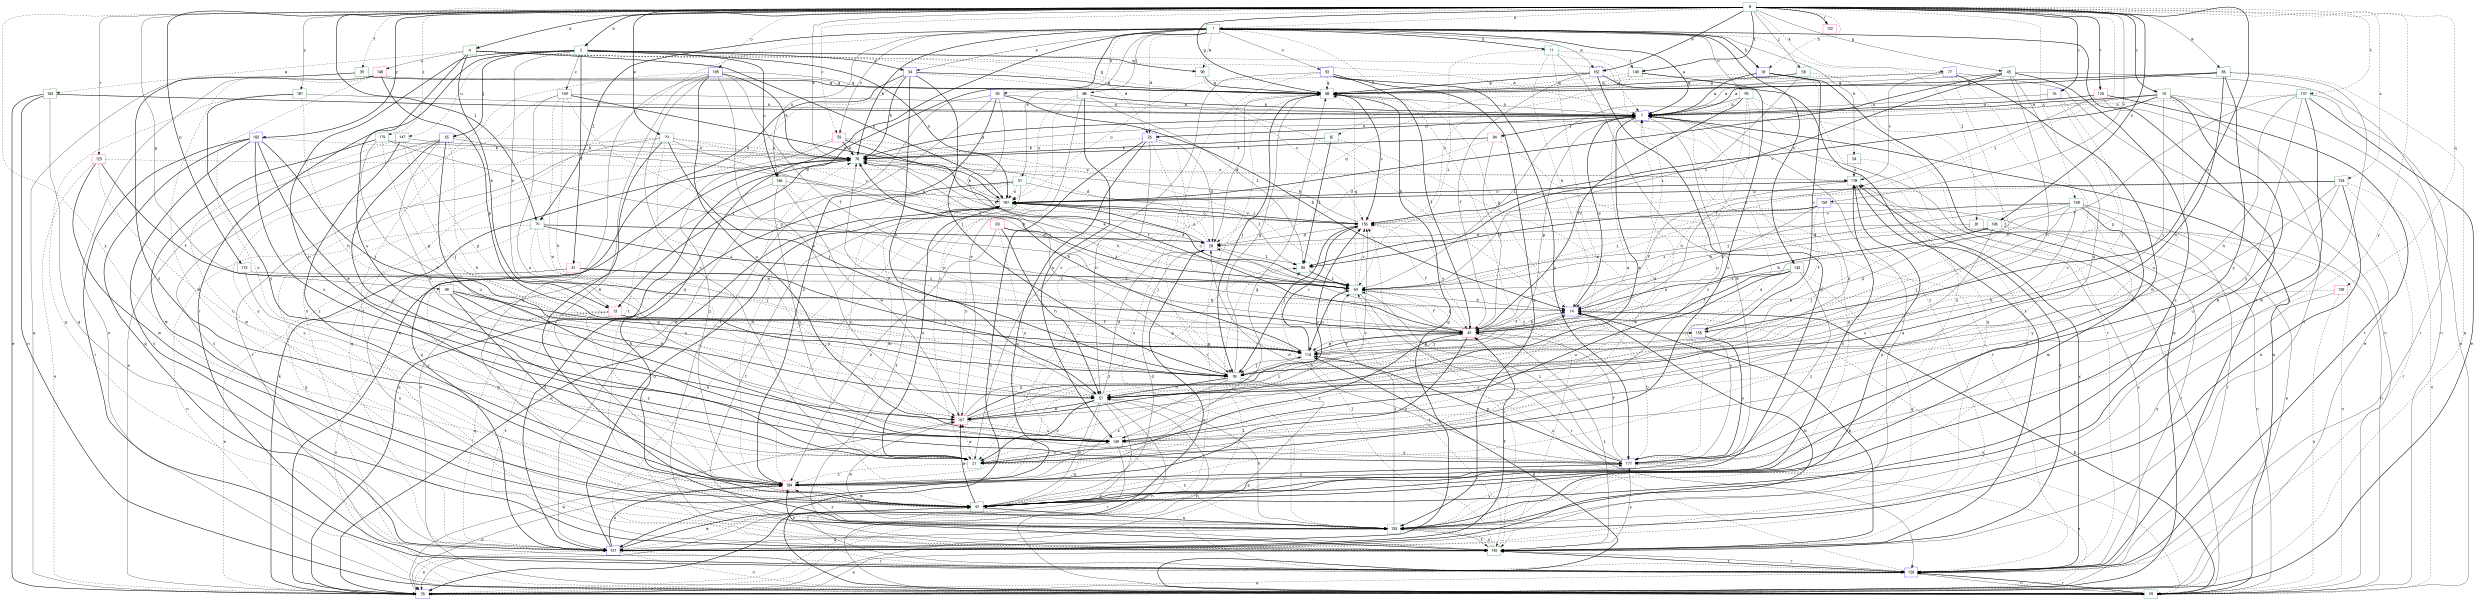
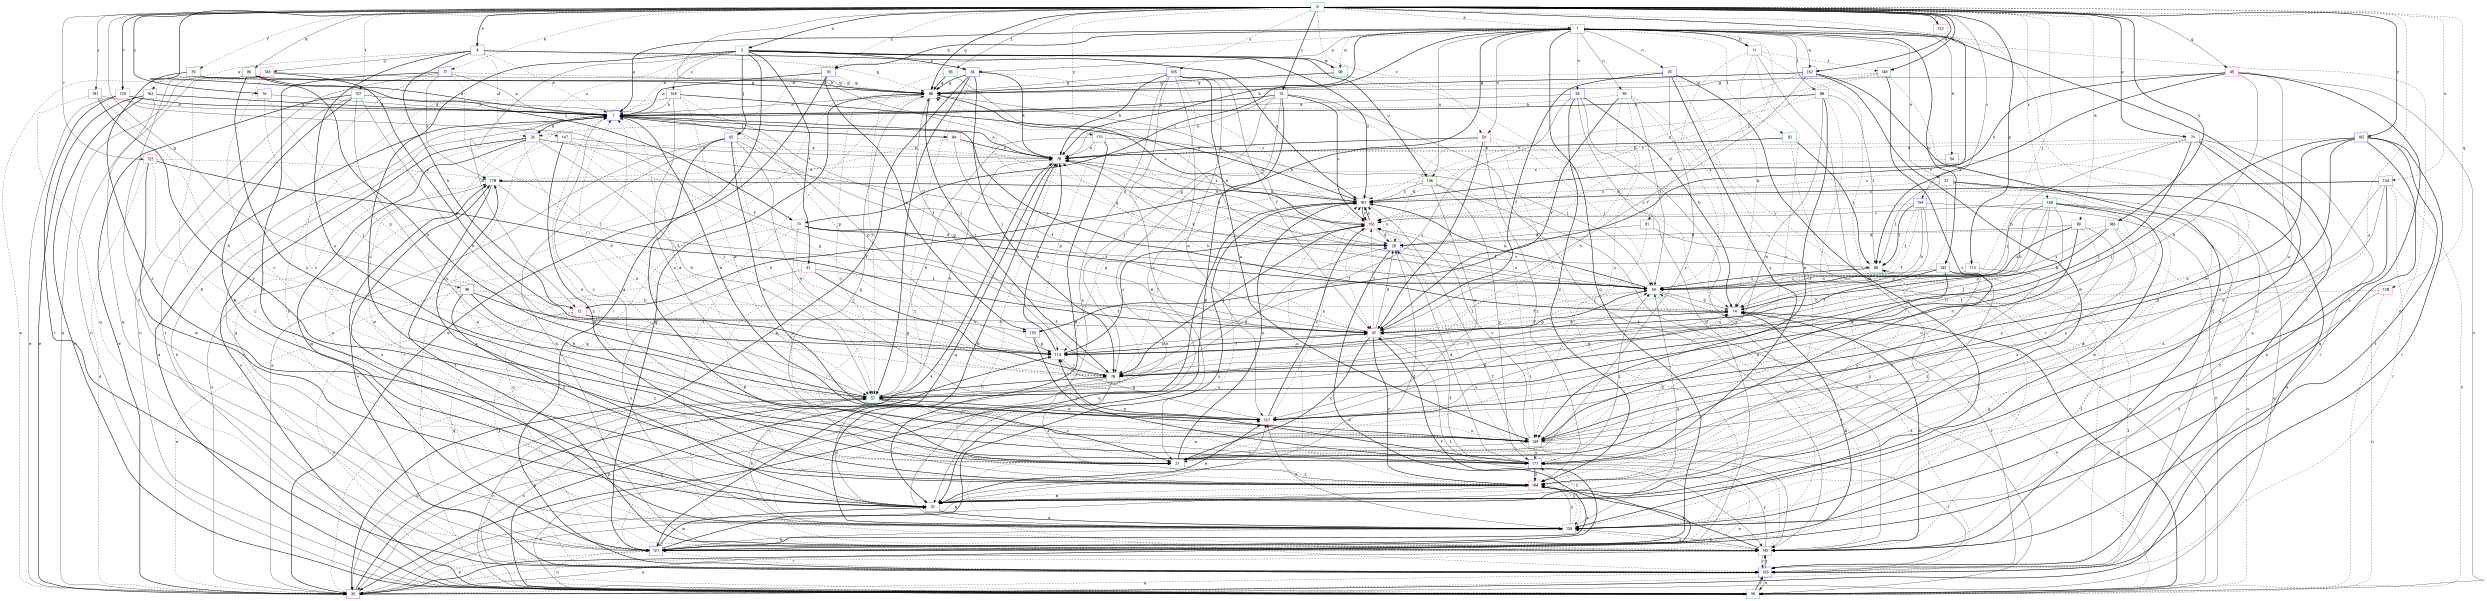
none -> (2050, 16)
(2008, 72) -> (2232, 72)
(2178, 400) -> none
